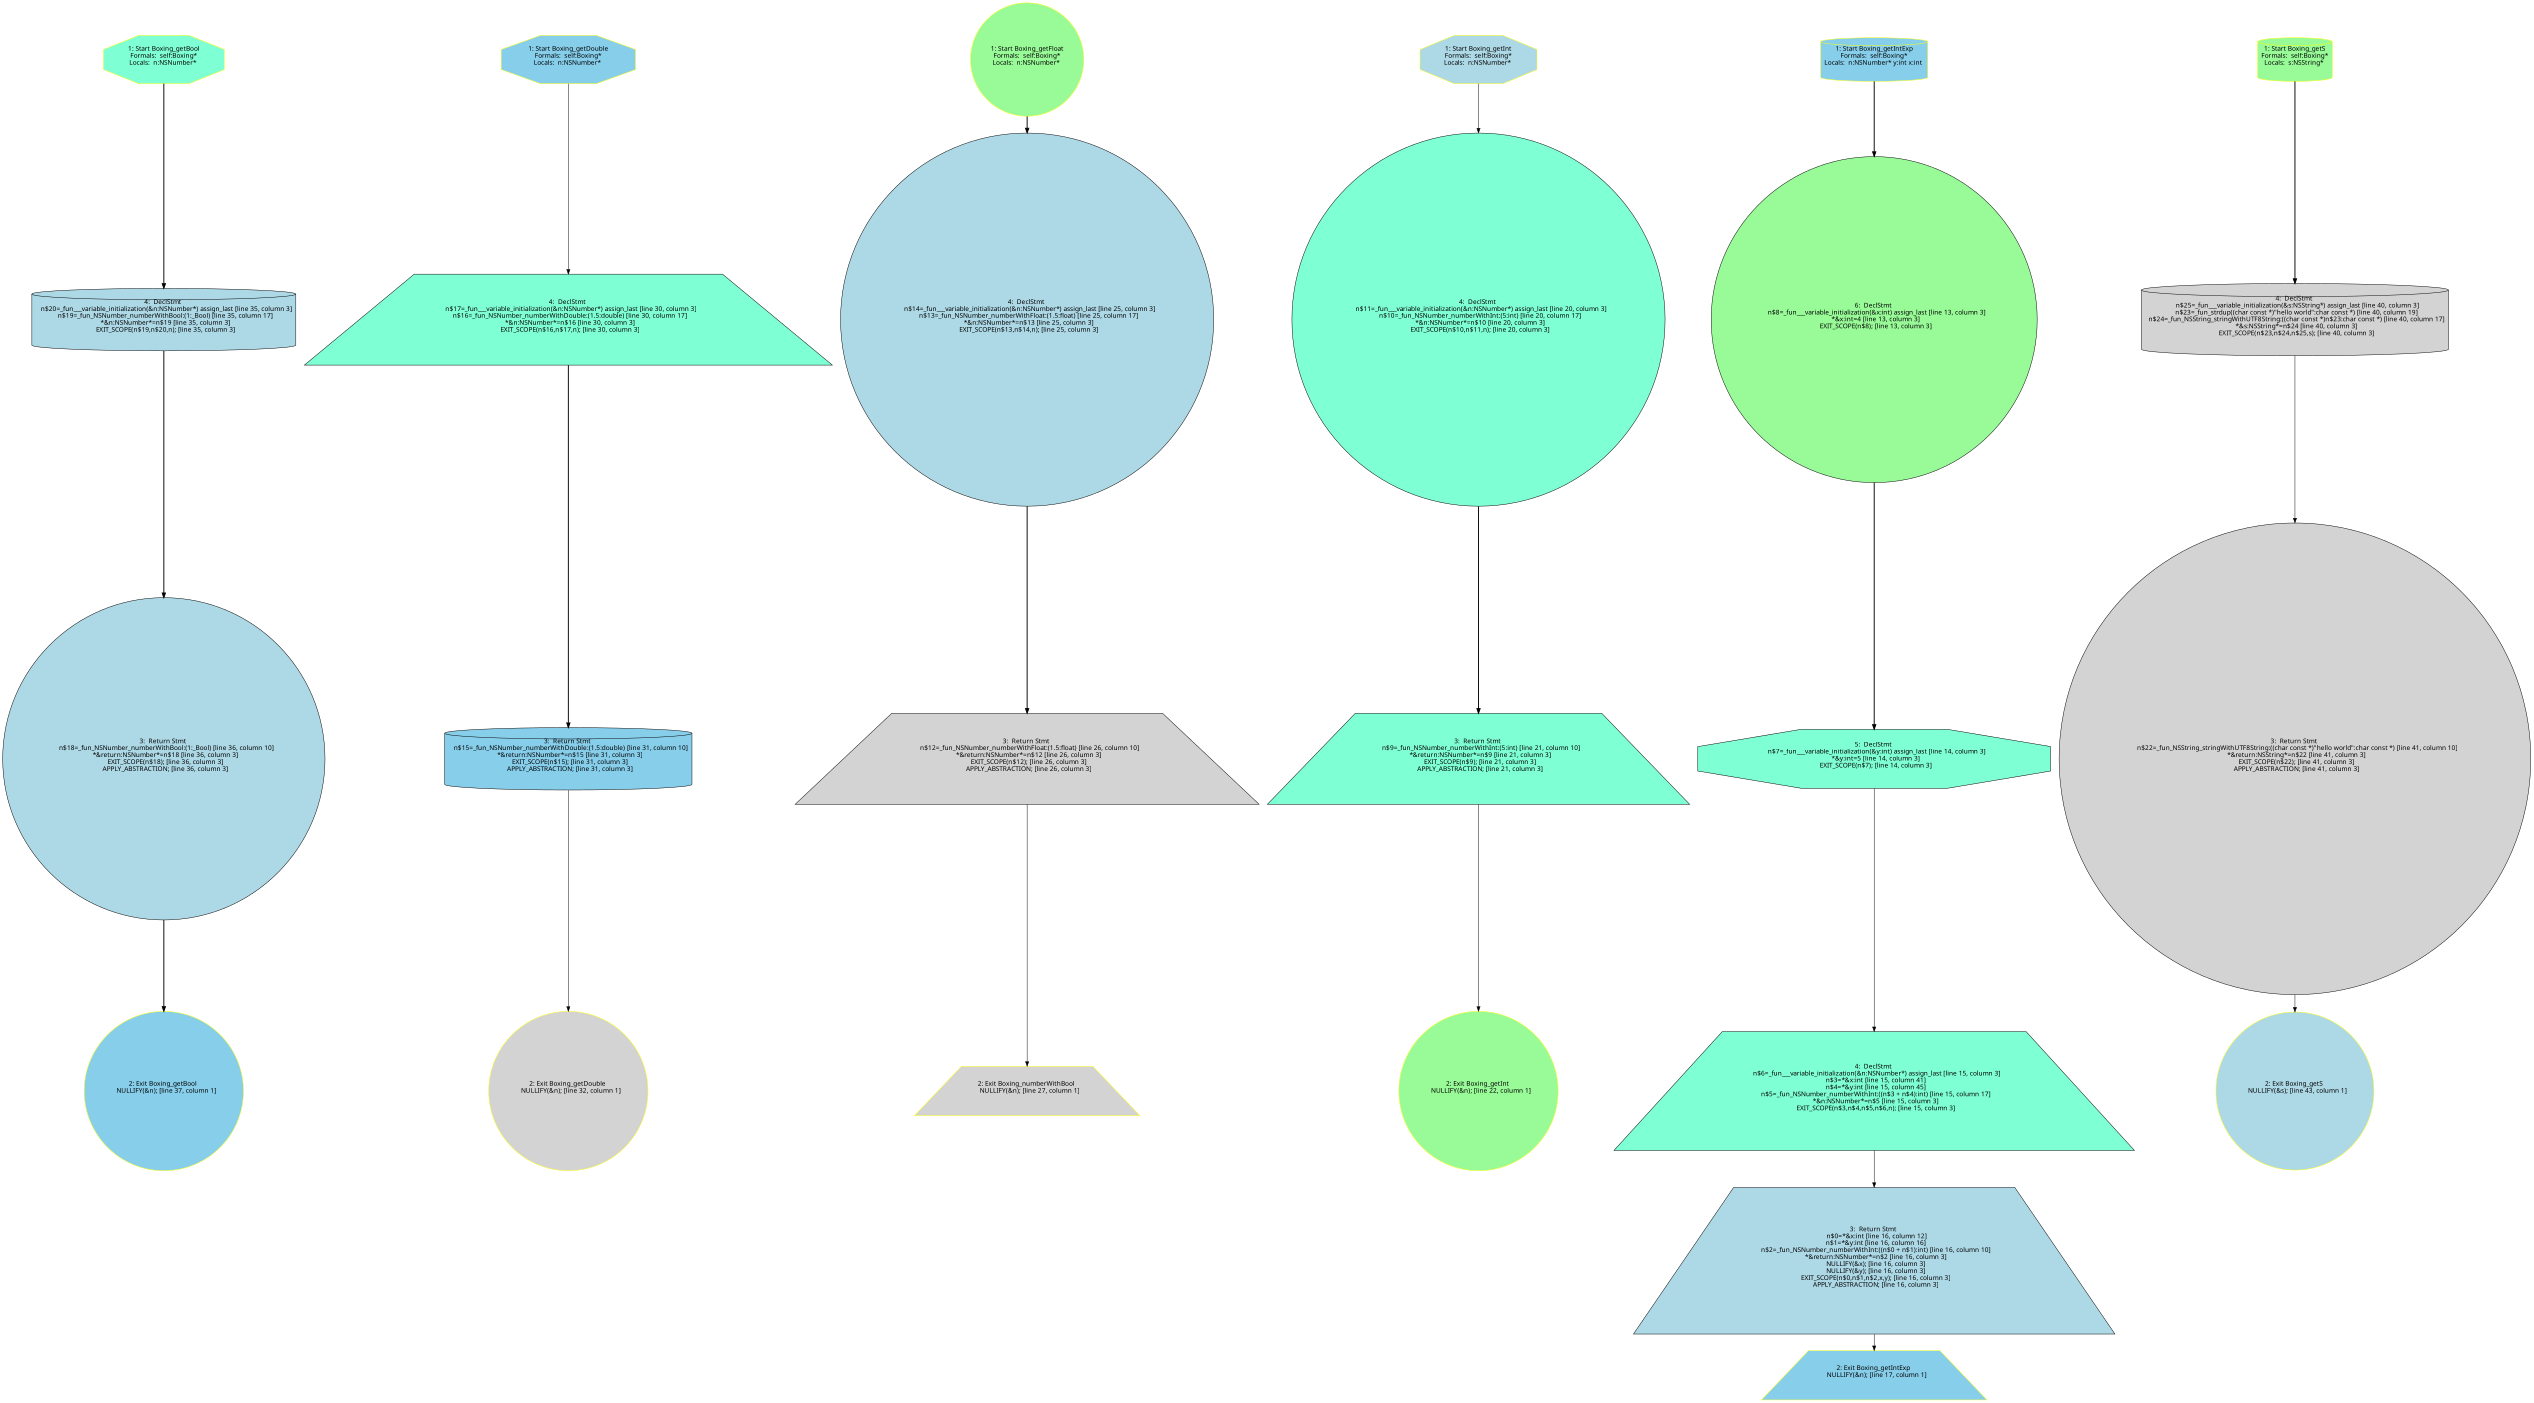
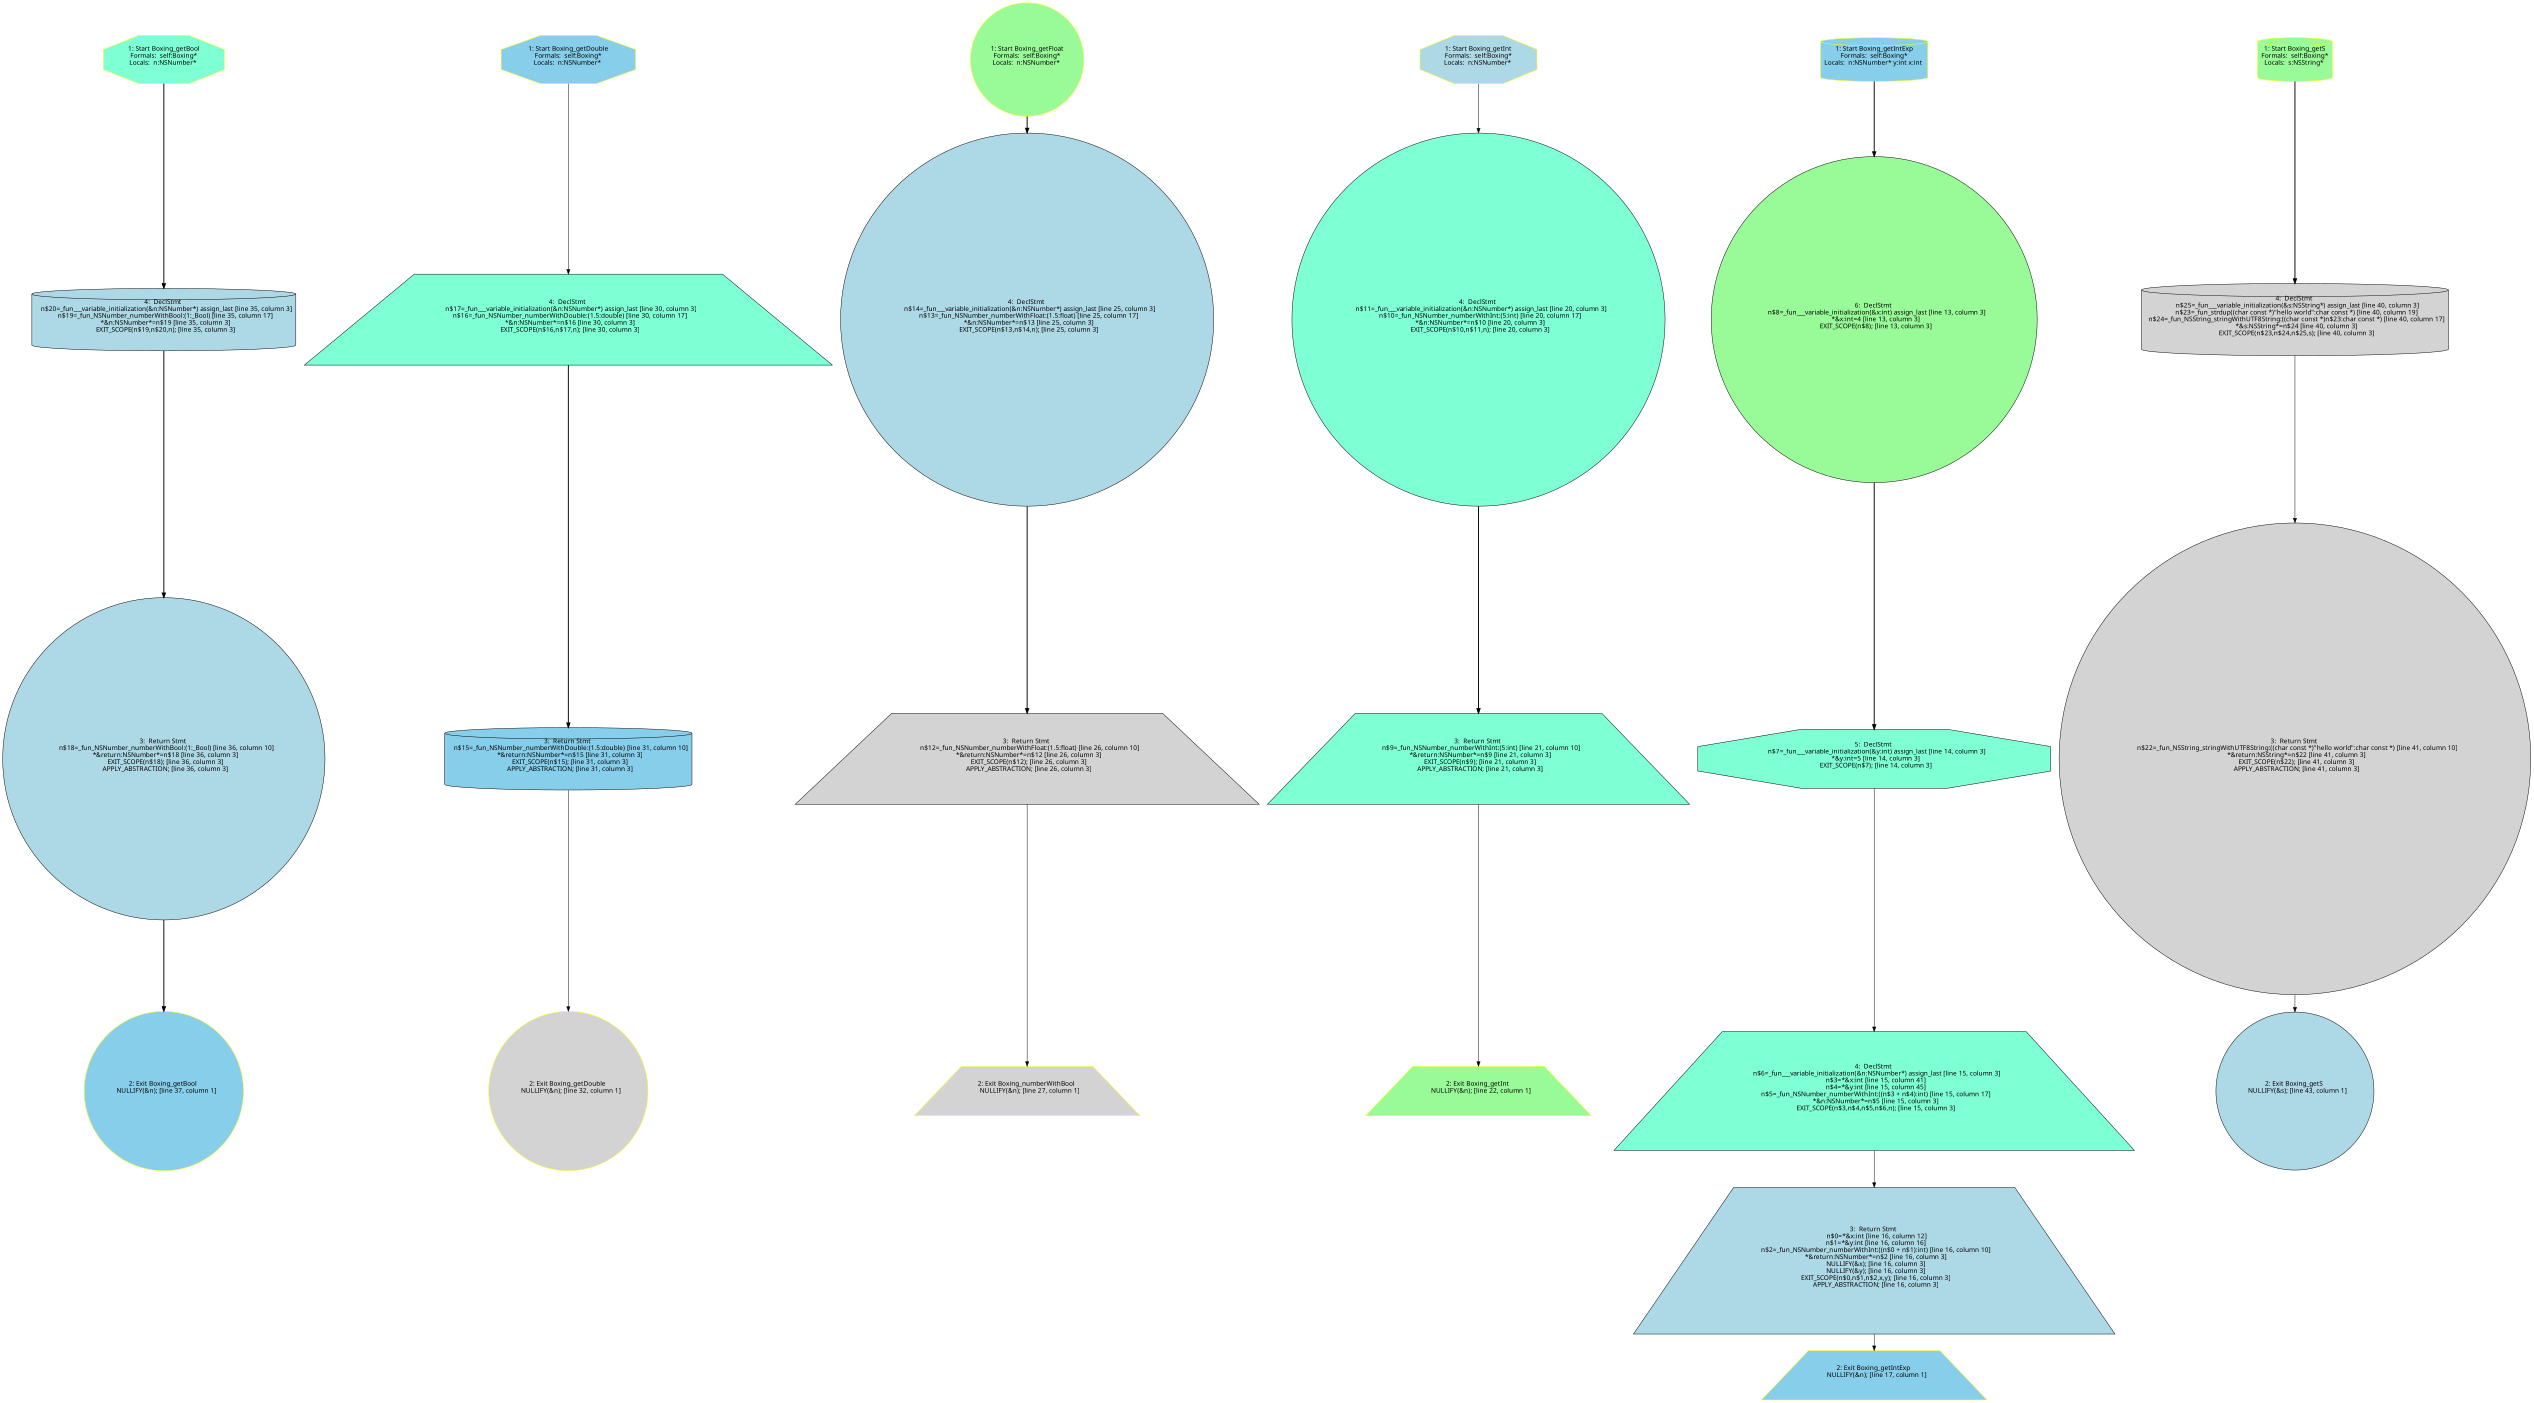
(1479, 1091) -> (1479, 1091)
(2295, 1091) -> (2295, 1091)
